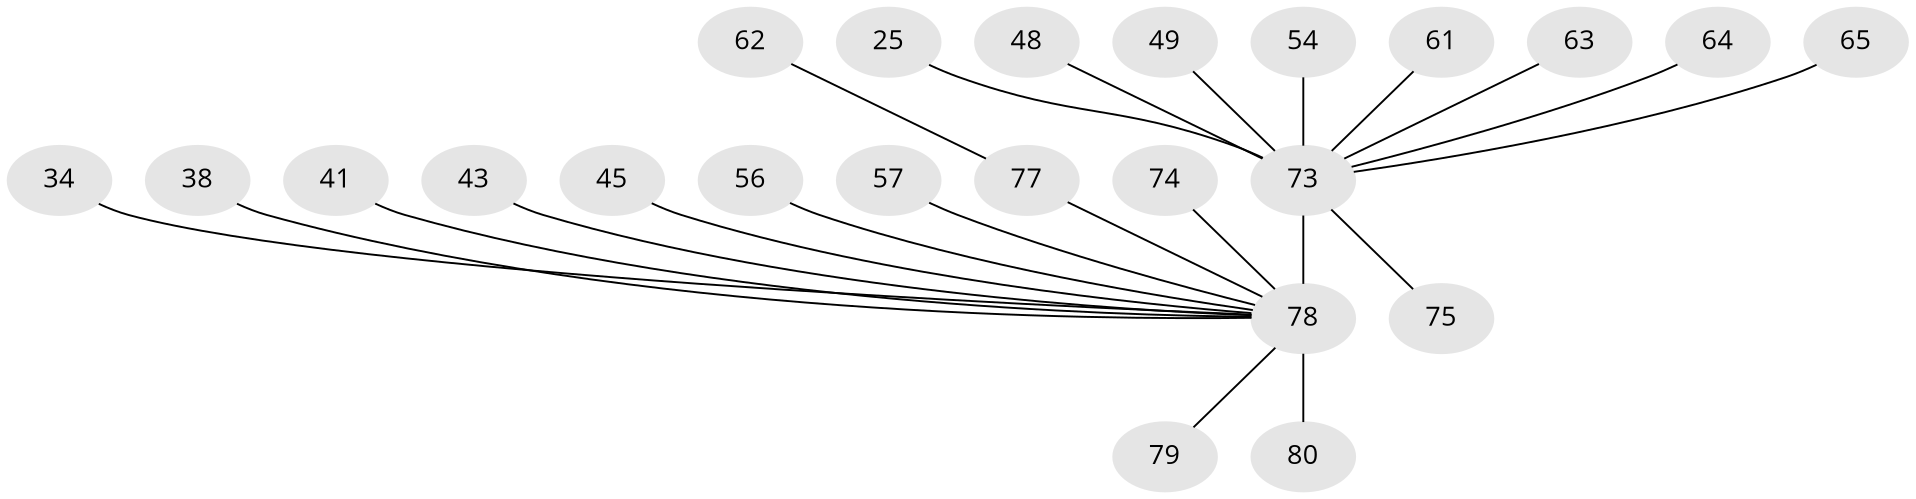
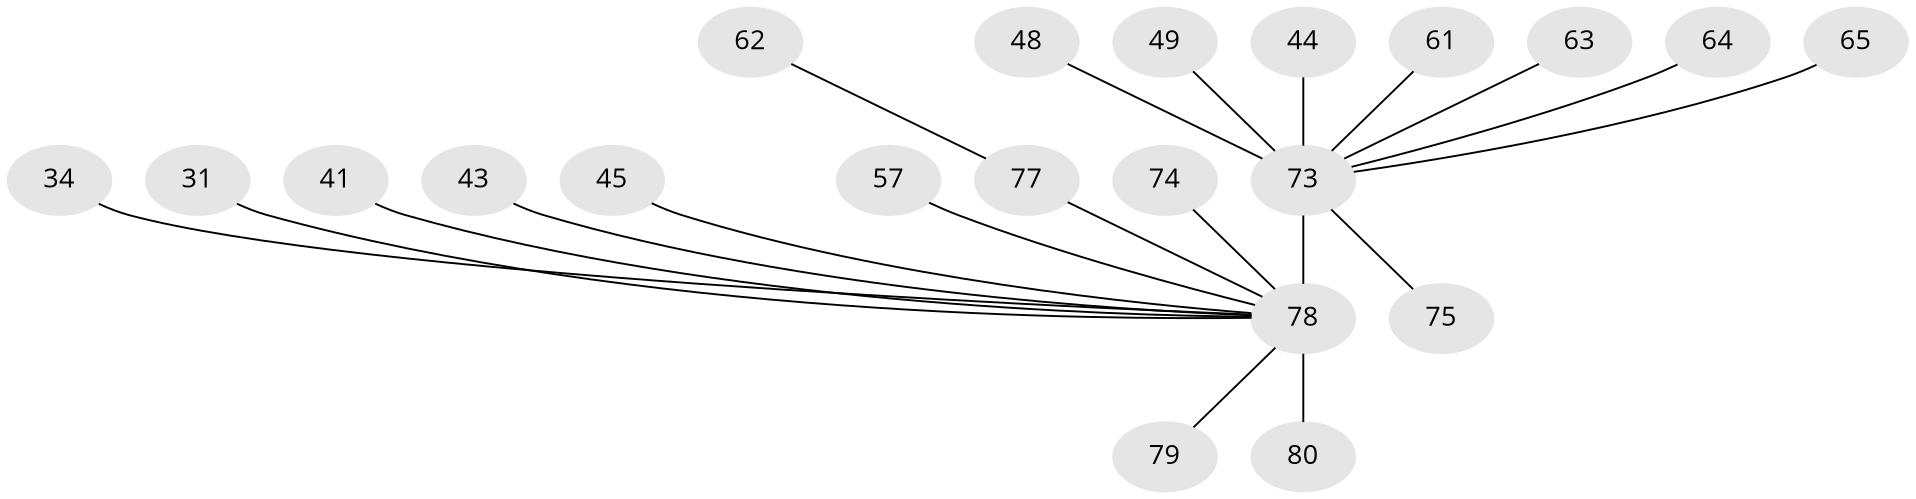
(889, 42) -> none
(1303, 42) -> (1303, 42)
(198, 180) -> (198, 180)
(751, 180) -> none
